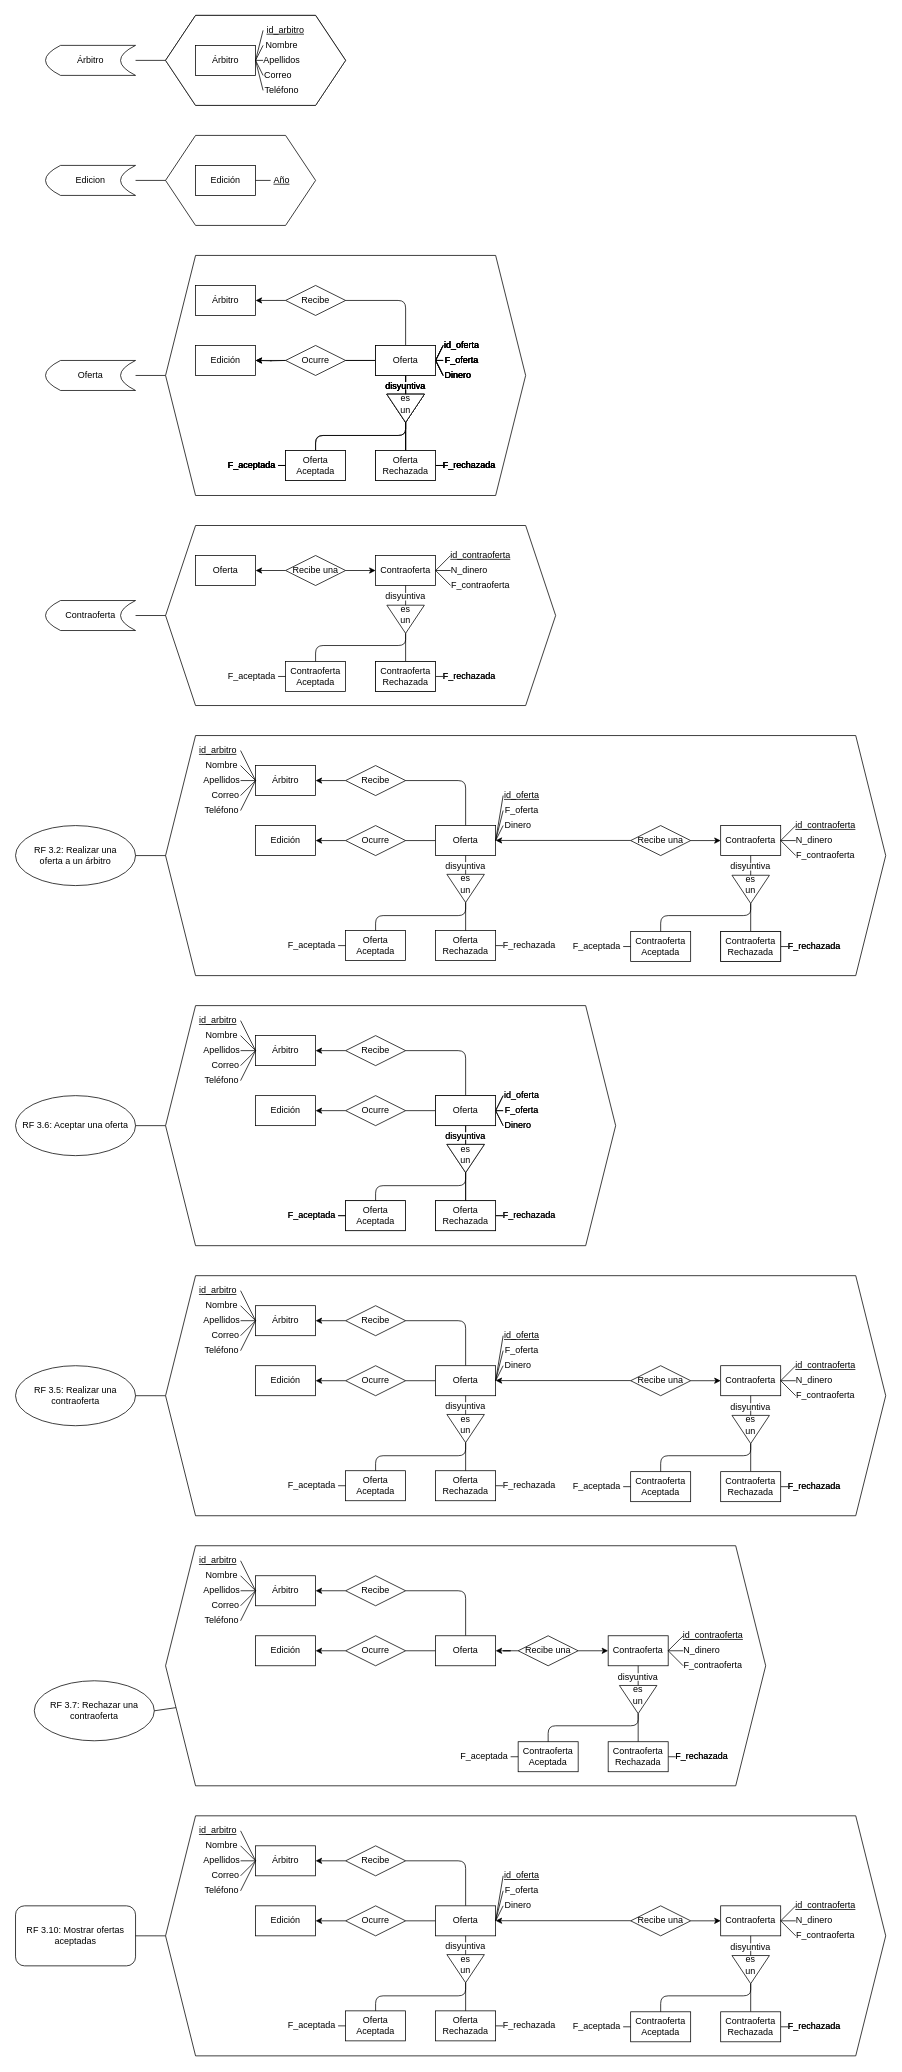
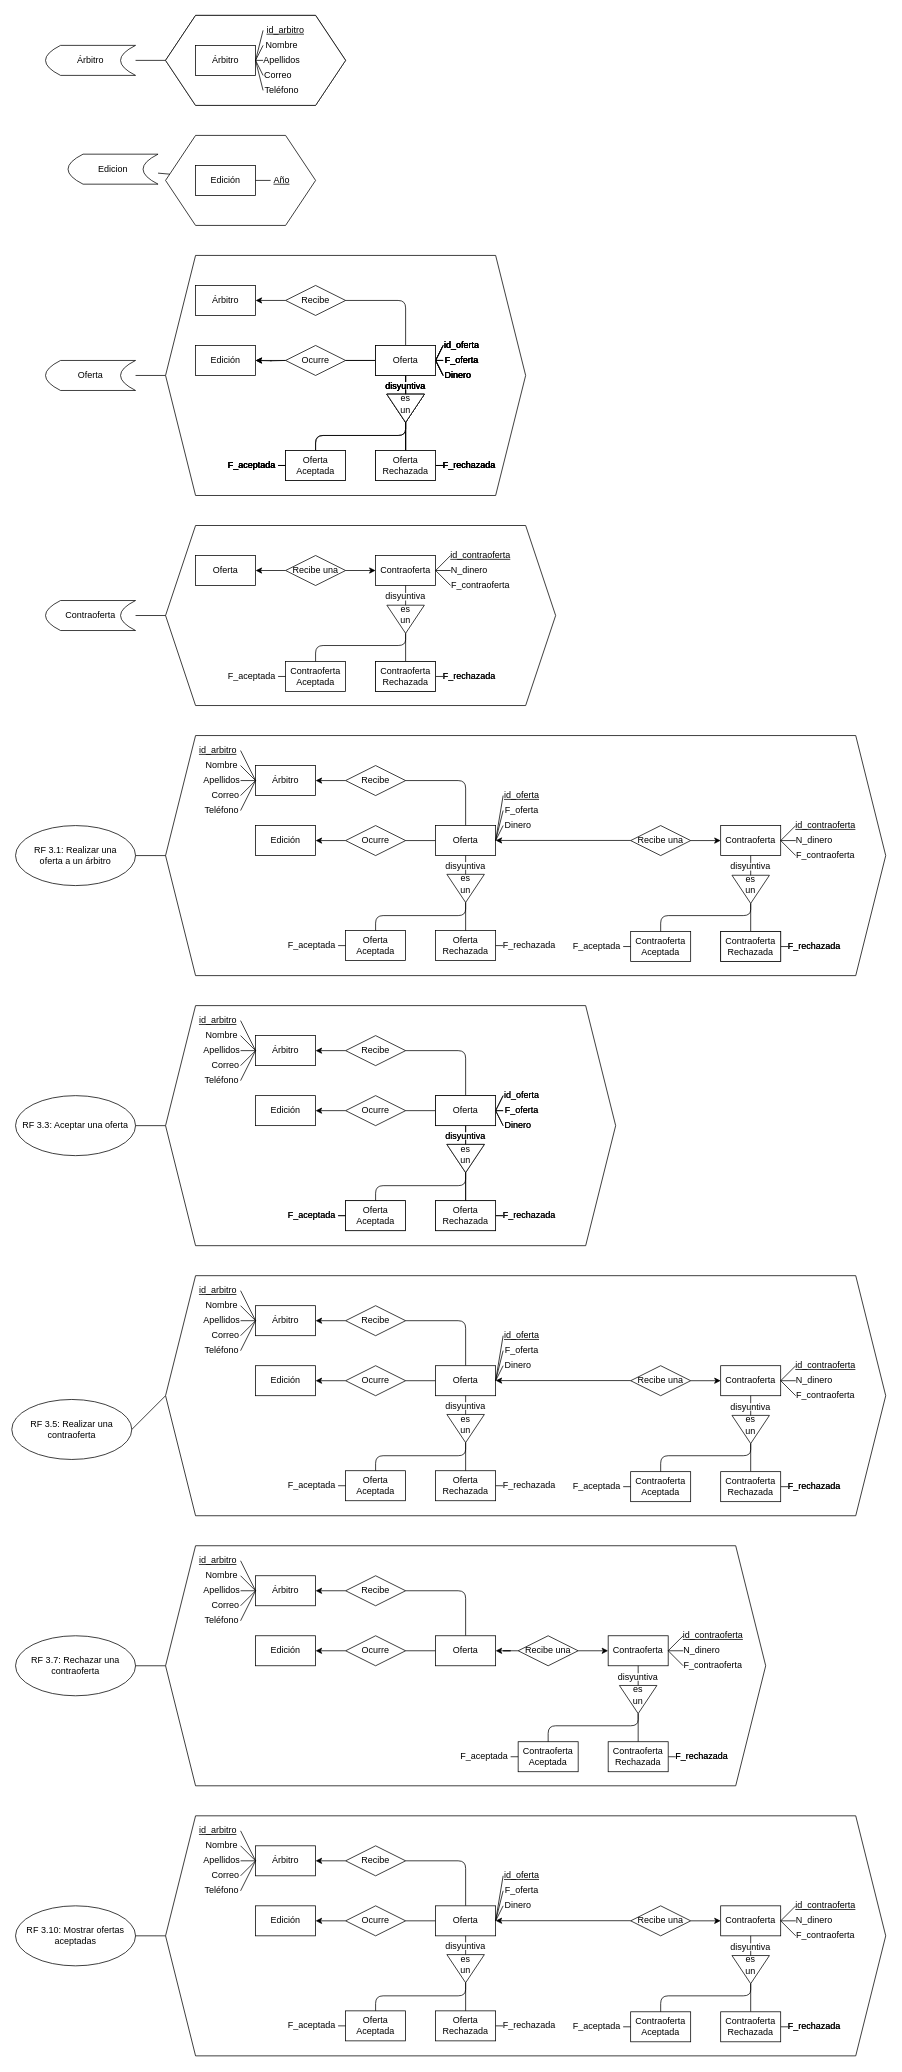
(90, 180) -> (113, 169)
(75, 855) -> (75, 855)
(75, 1125) -> (75, 1125)
(75, 1395) -> (72, 1429)
(94, 1710) -> (75, 1665)
(75, 1935) -> (75, 1935)
